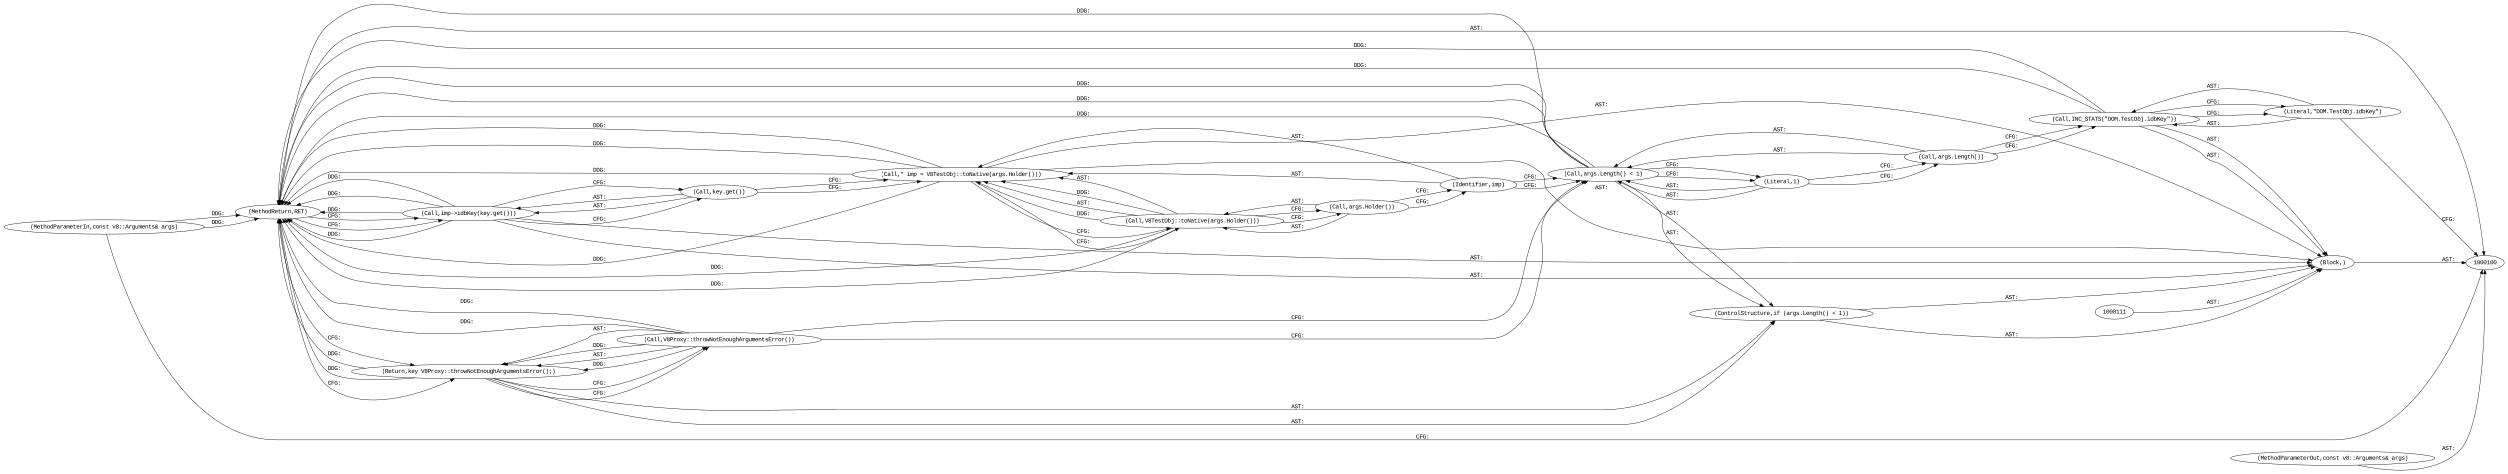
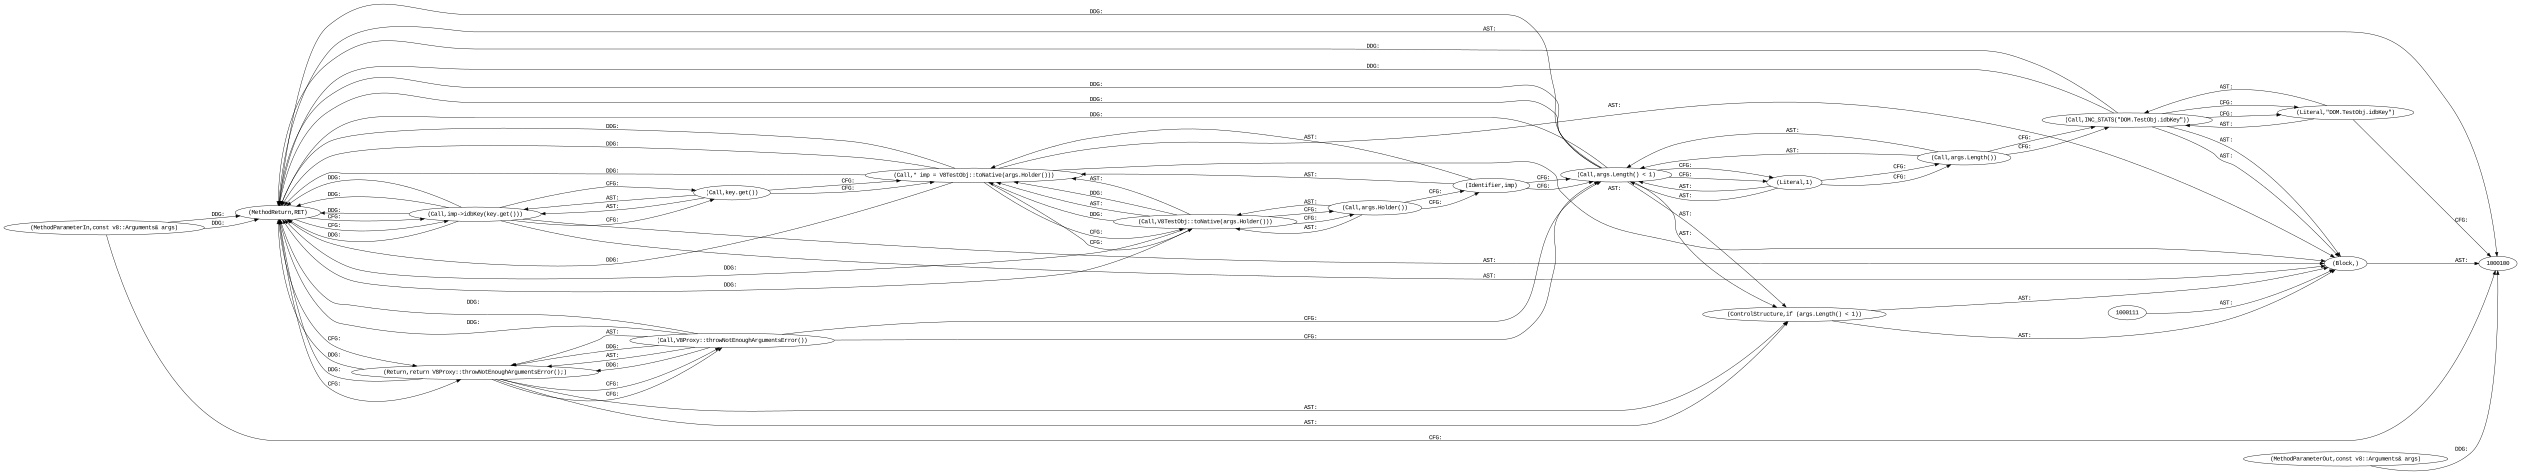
(469, 372) -> (475, 372)
(2450, 448) -> (2463, 449)
